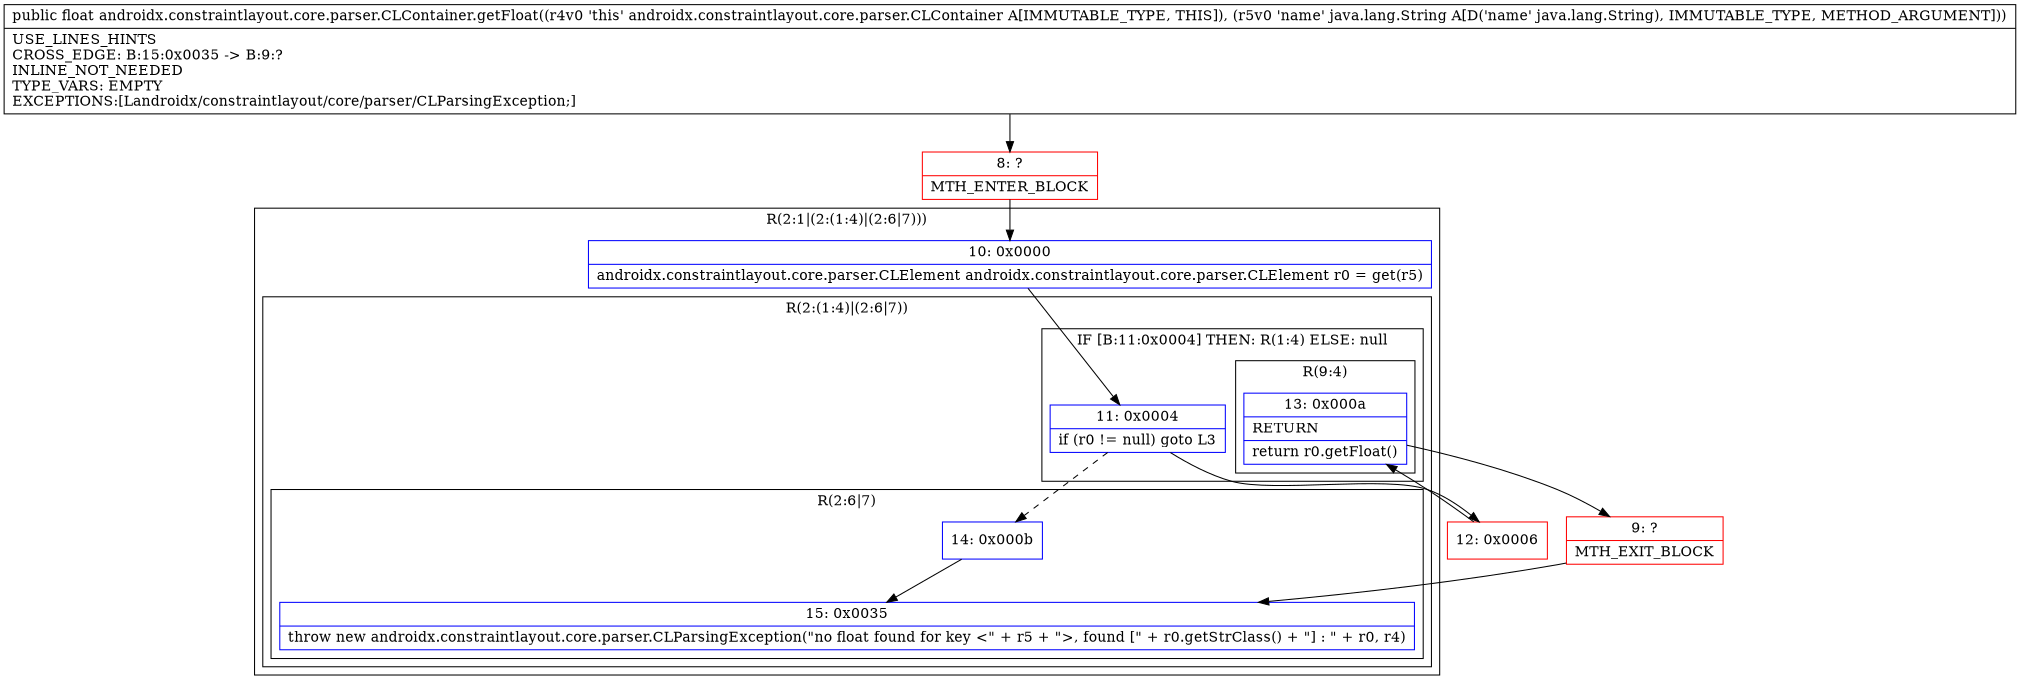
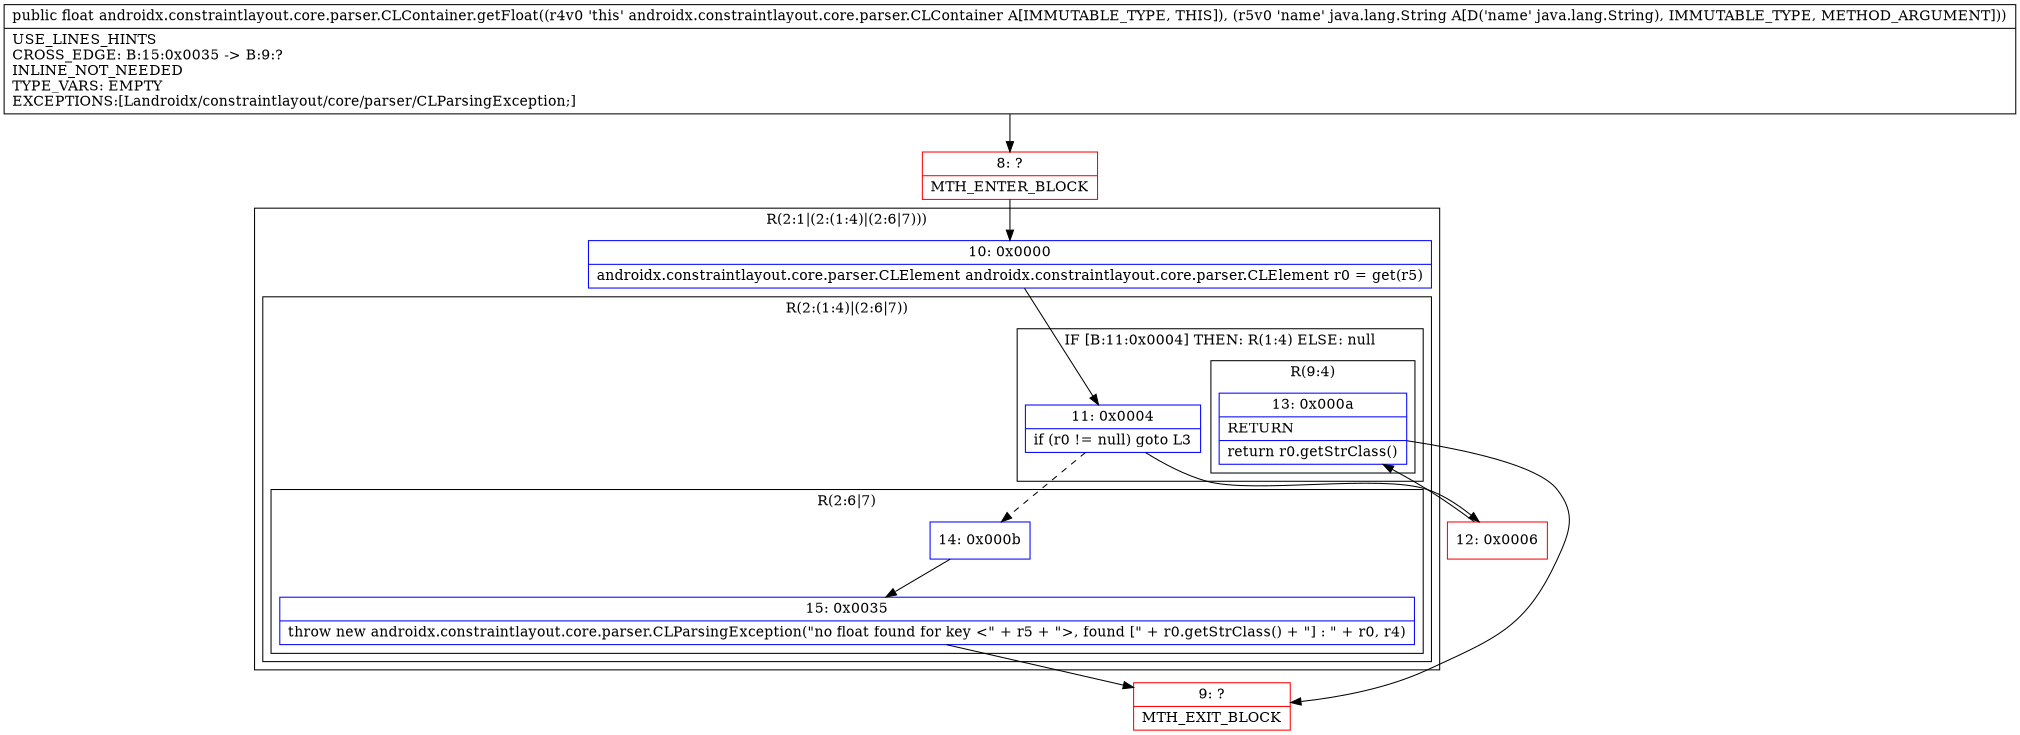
(1325, 452) -> (1313, 452)
(1410, 586) -> (1035, 665)
